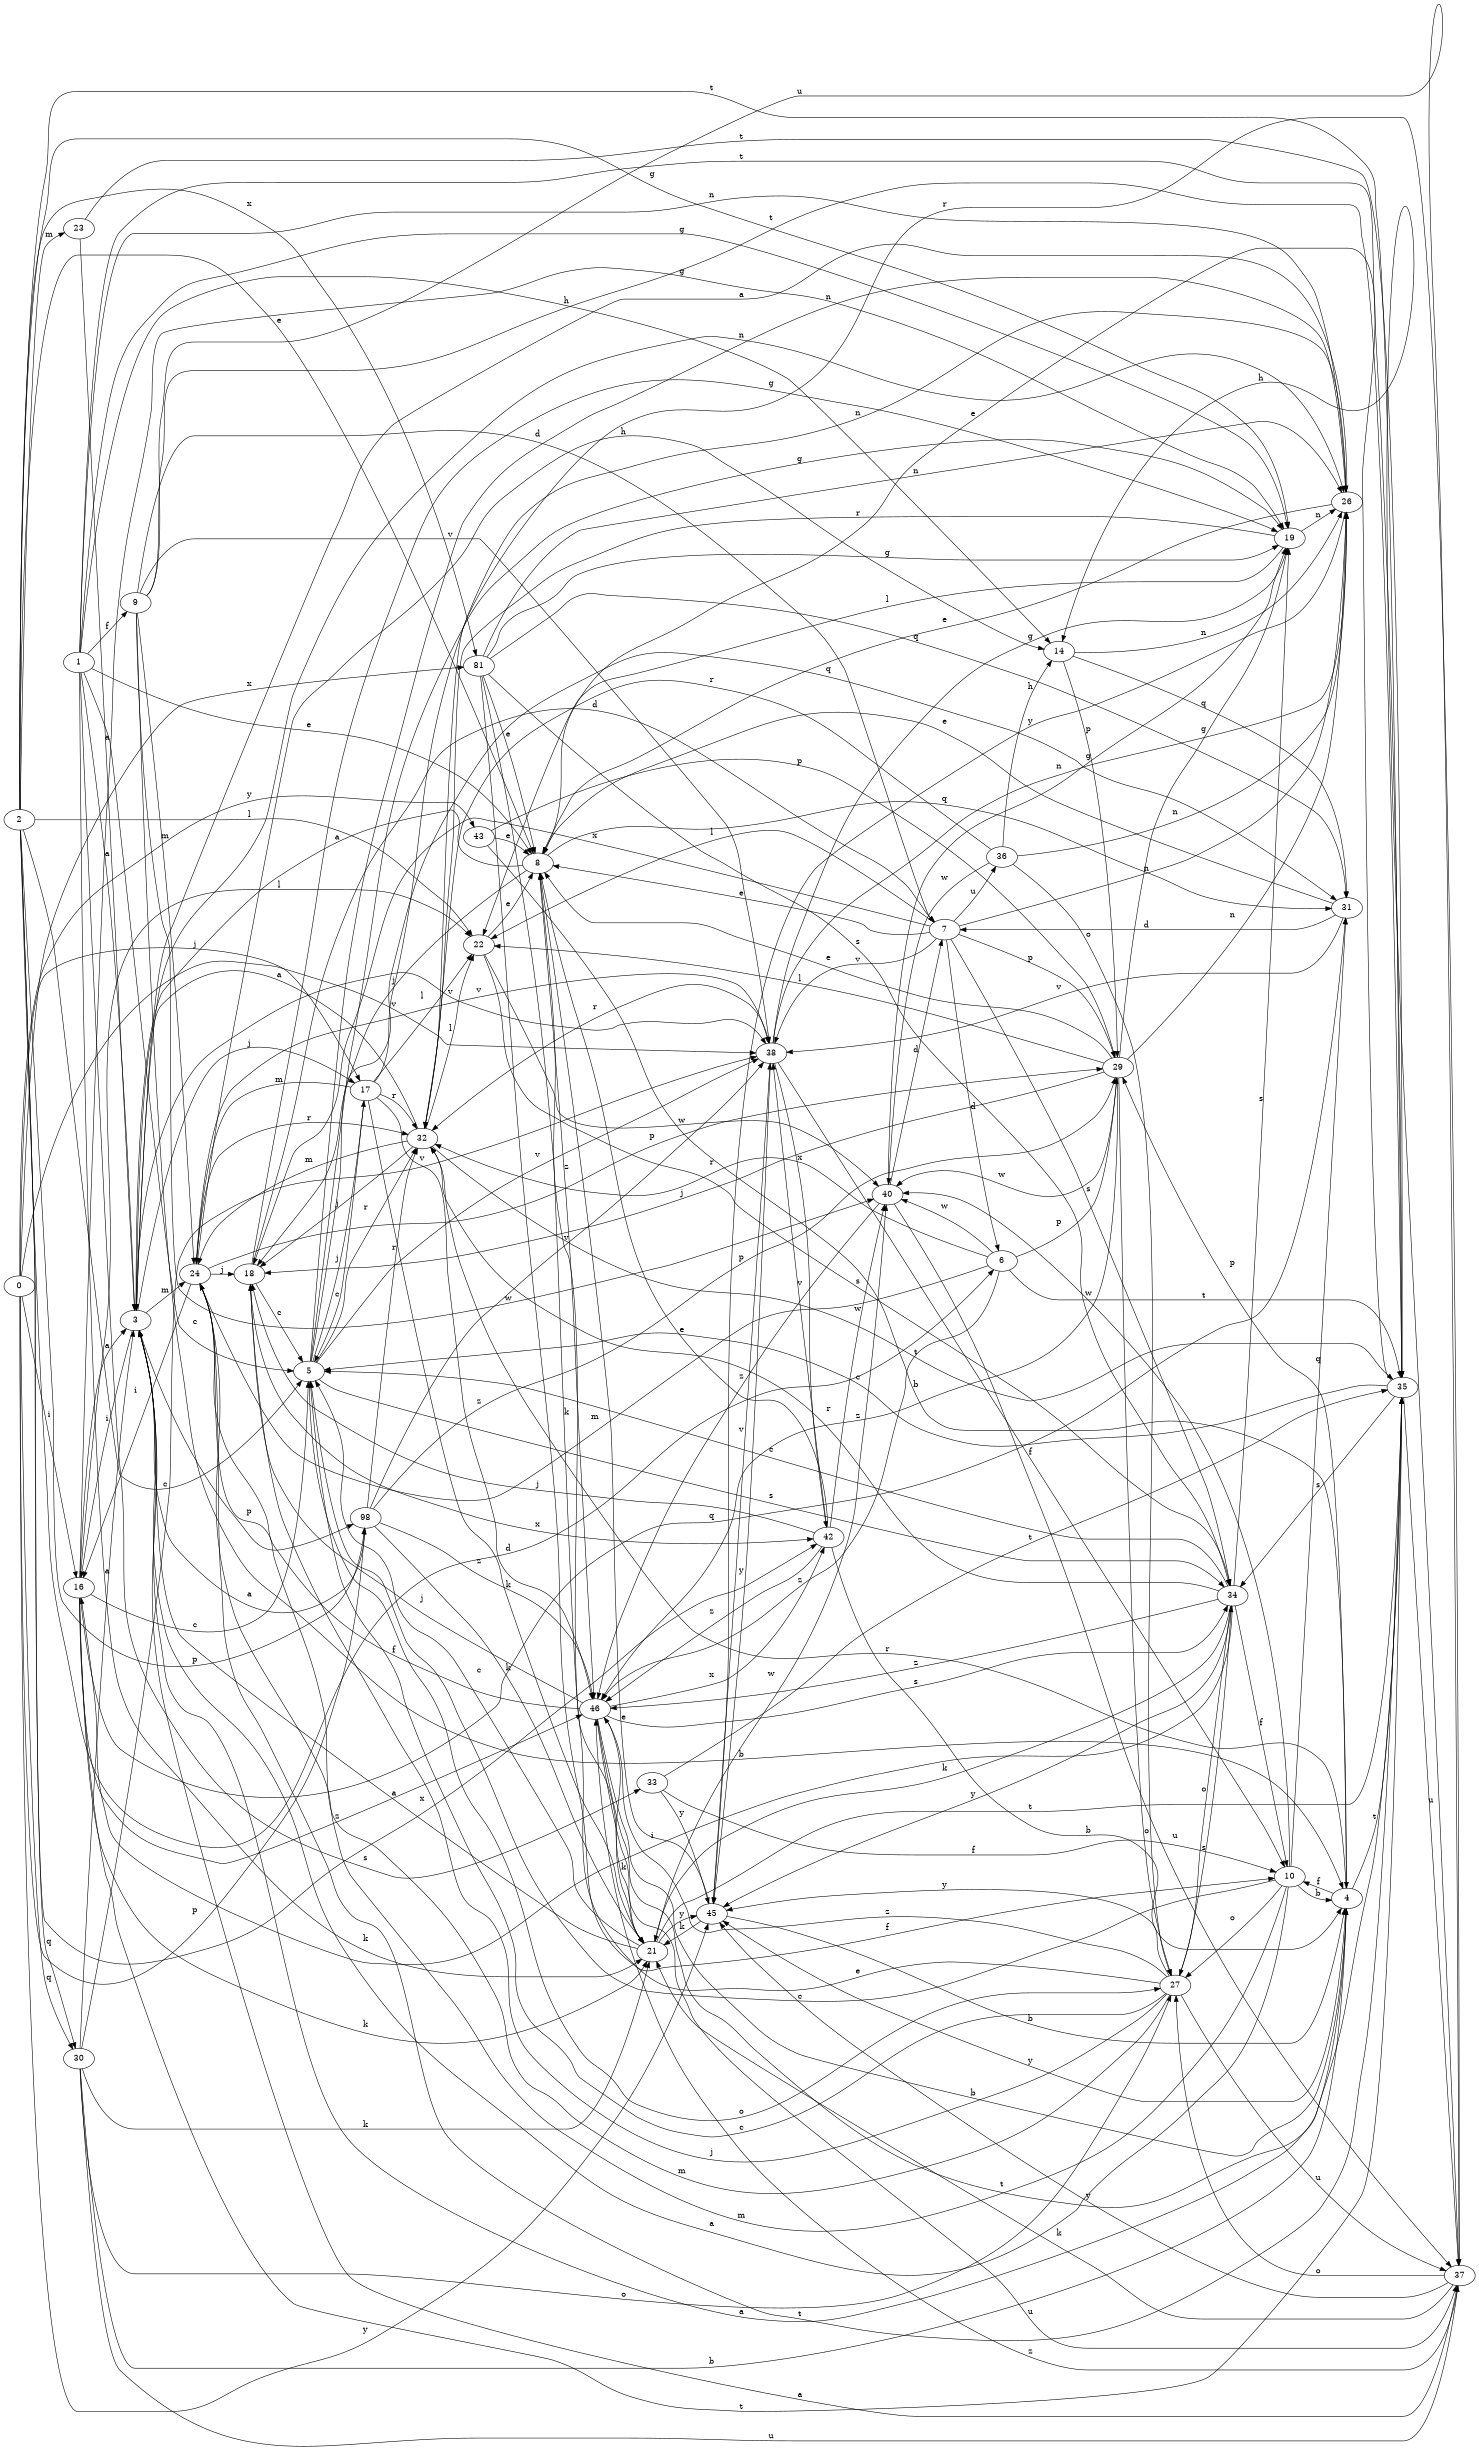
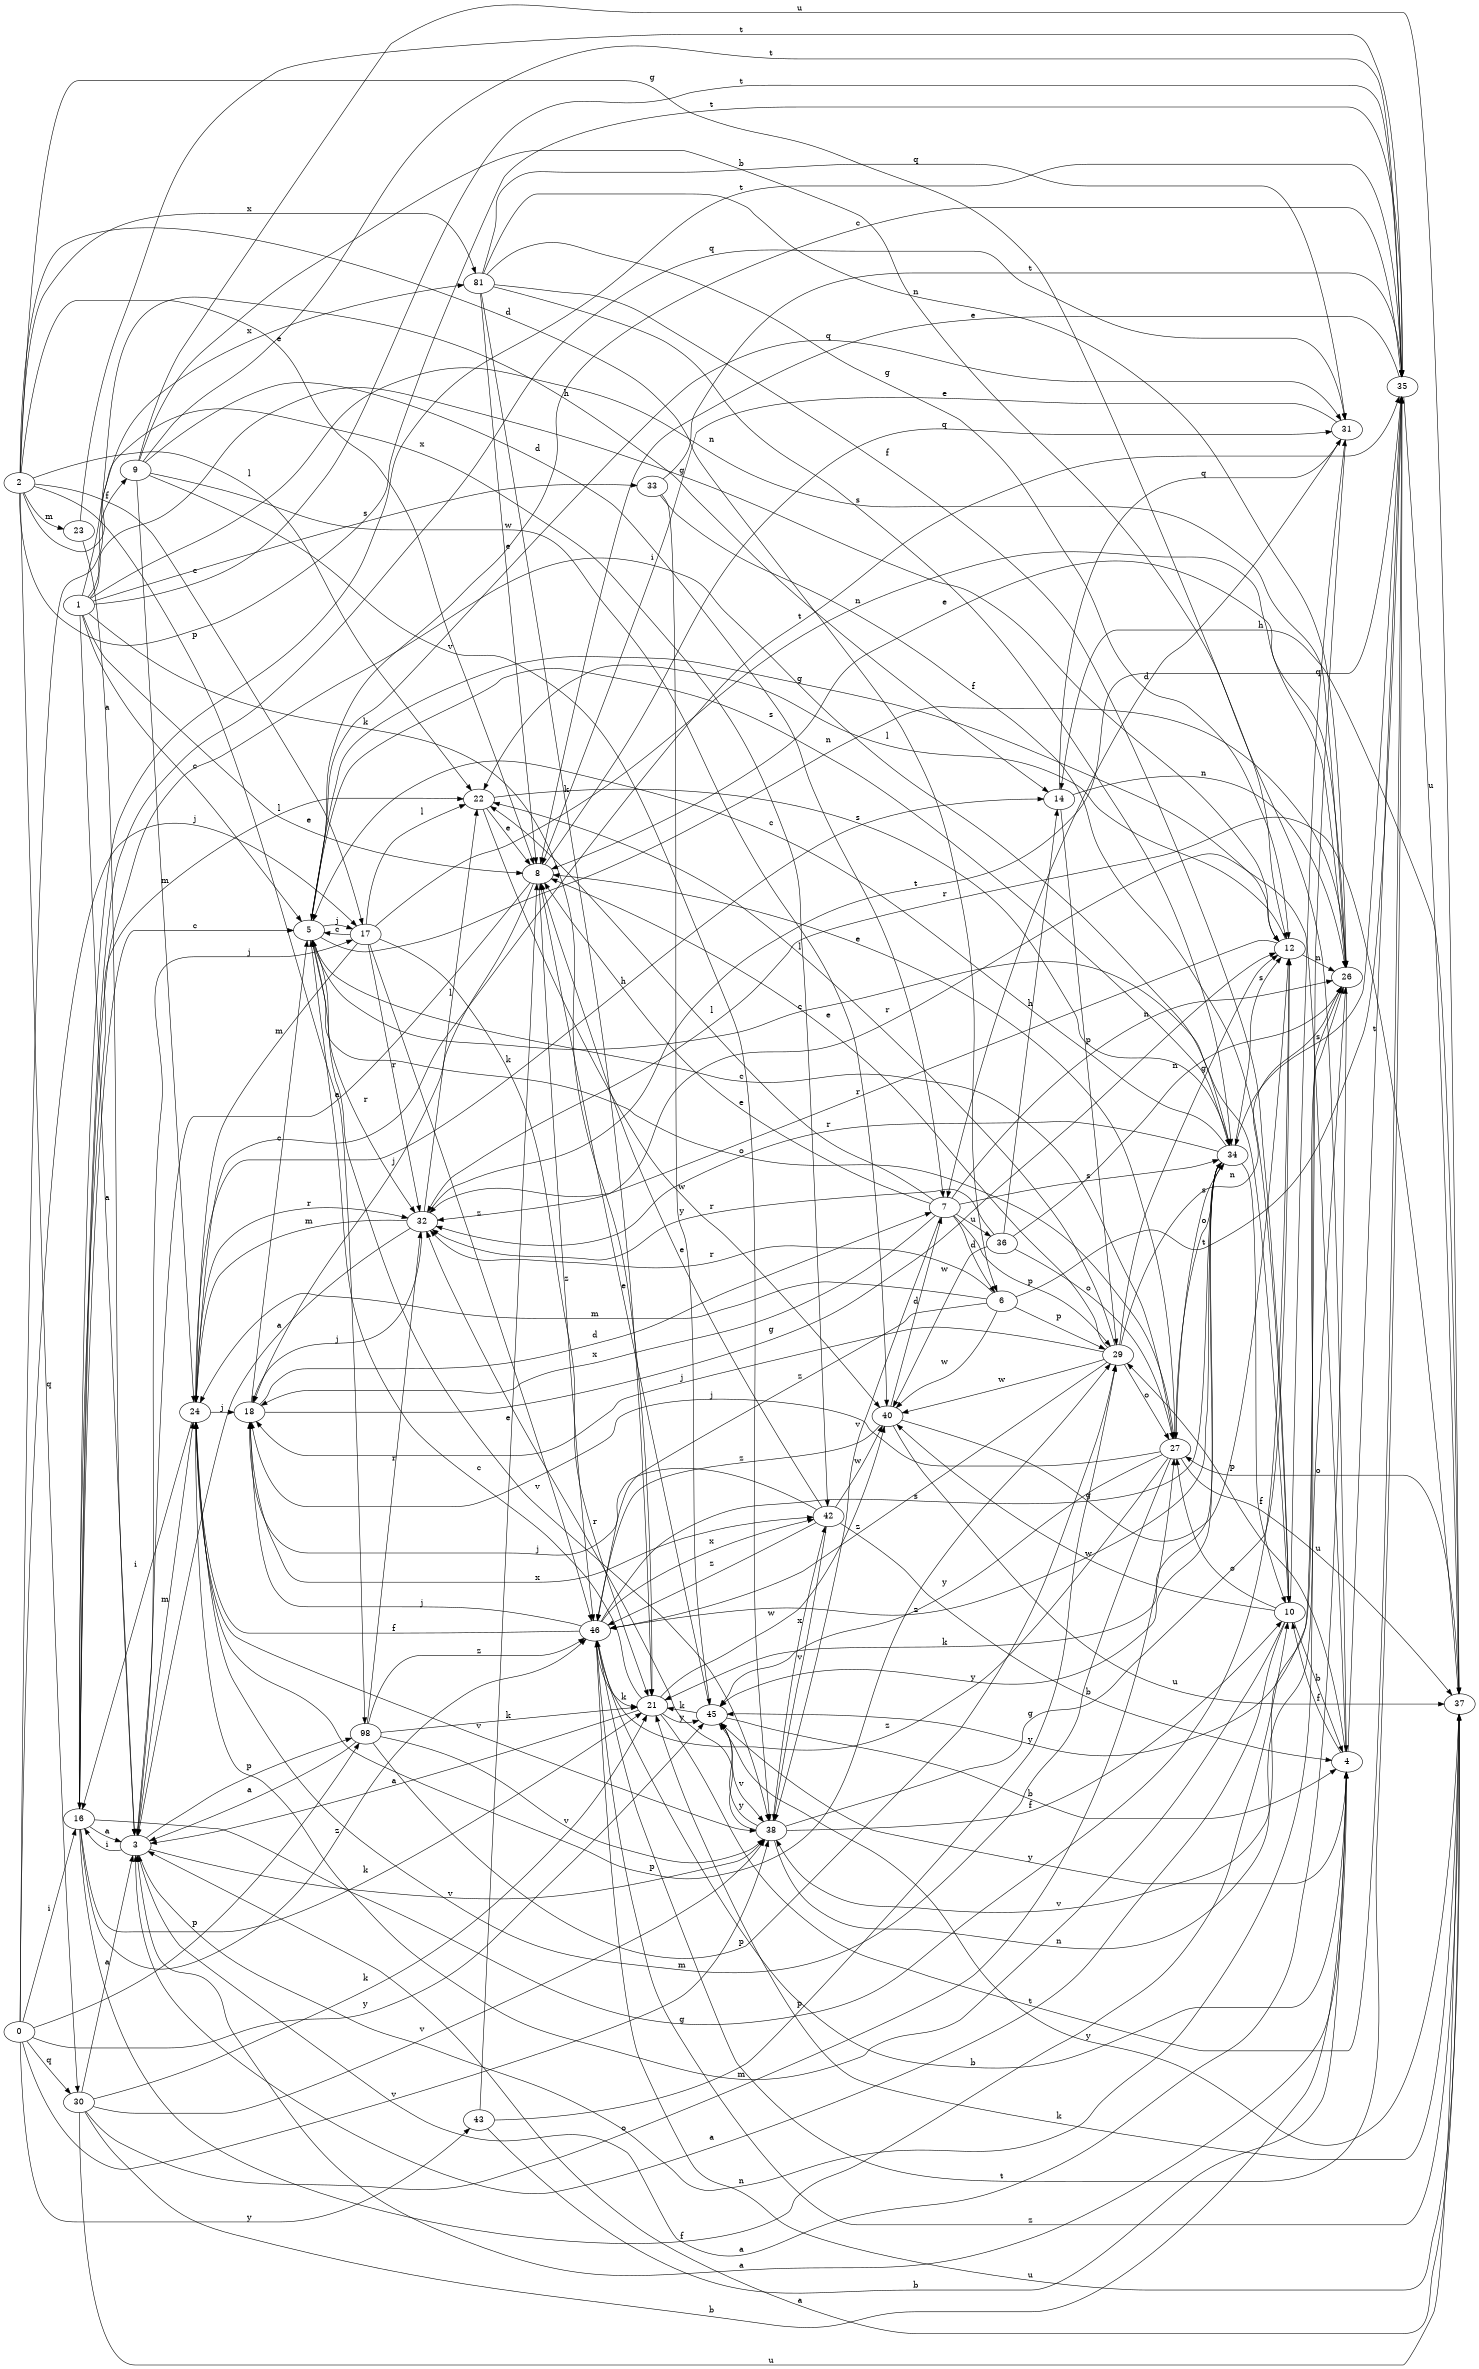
(1290, 538) -> (1290, 949)
(94, 1282) -> (236, 664)
none -> (727, 2235)
